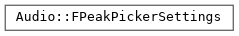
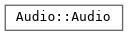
(119, 18) -> (64, 18)
